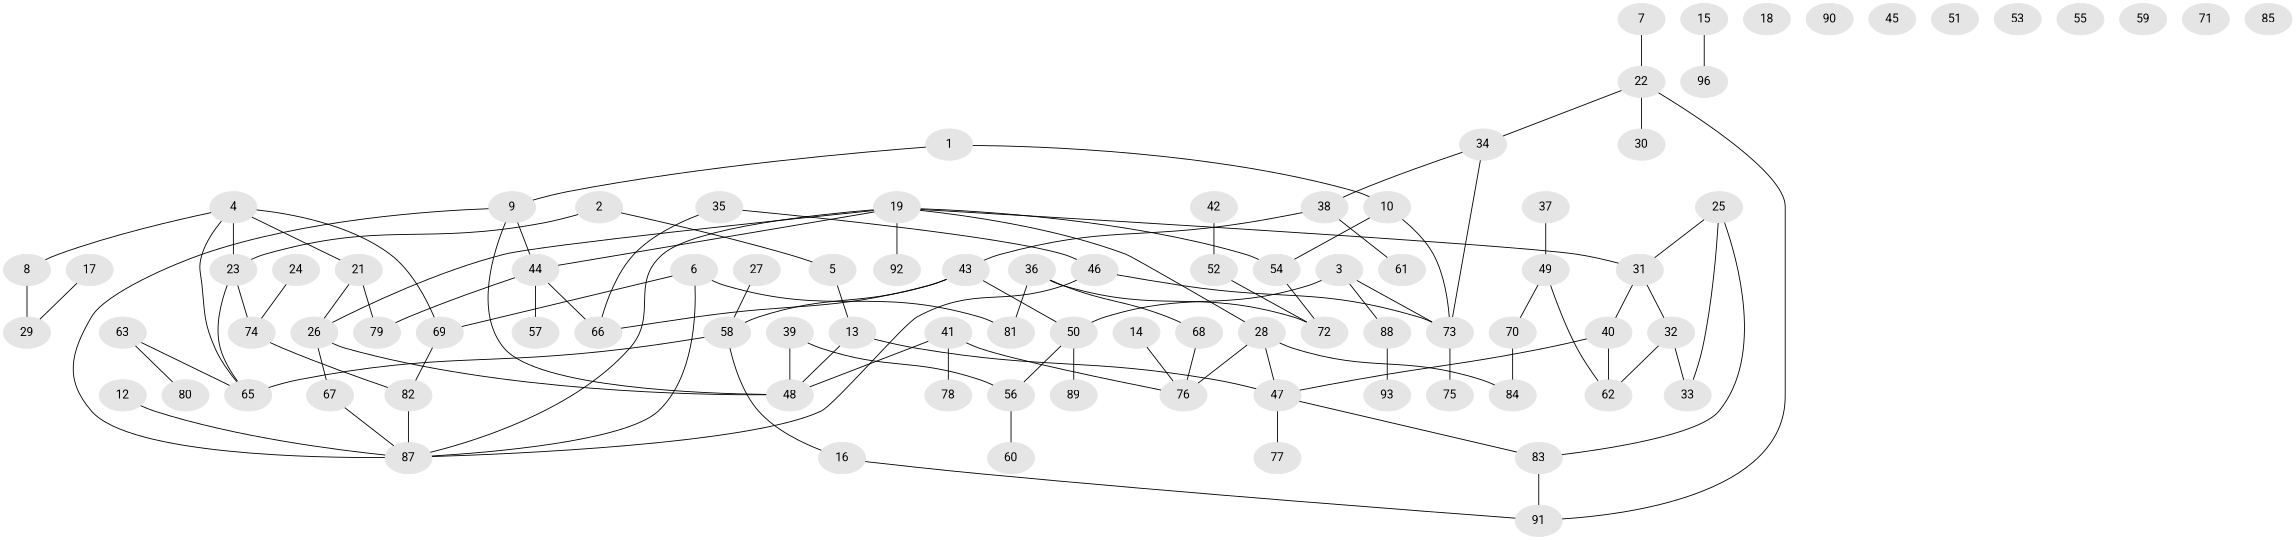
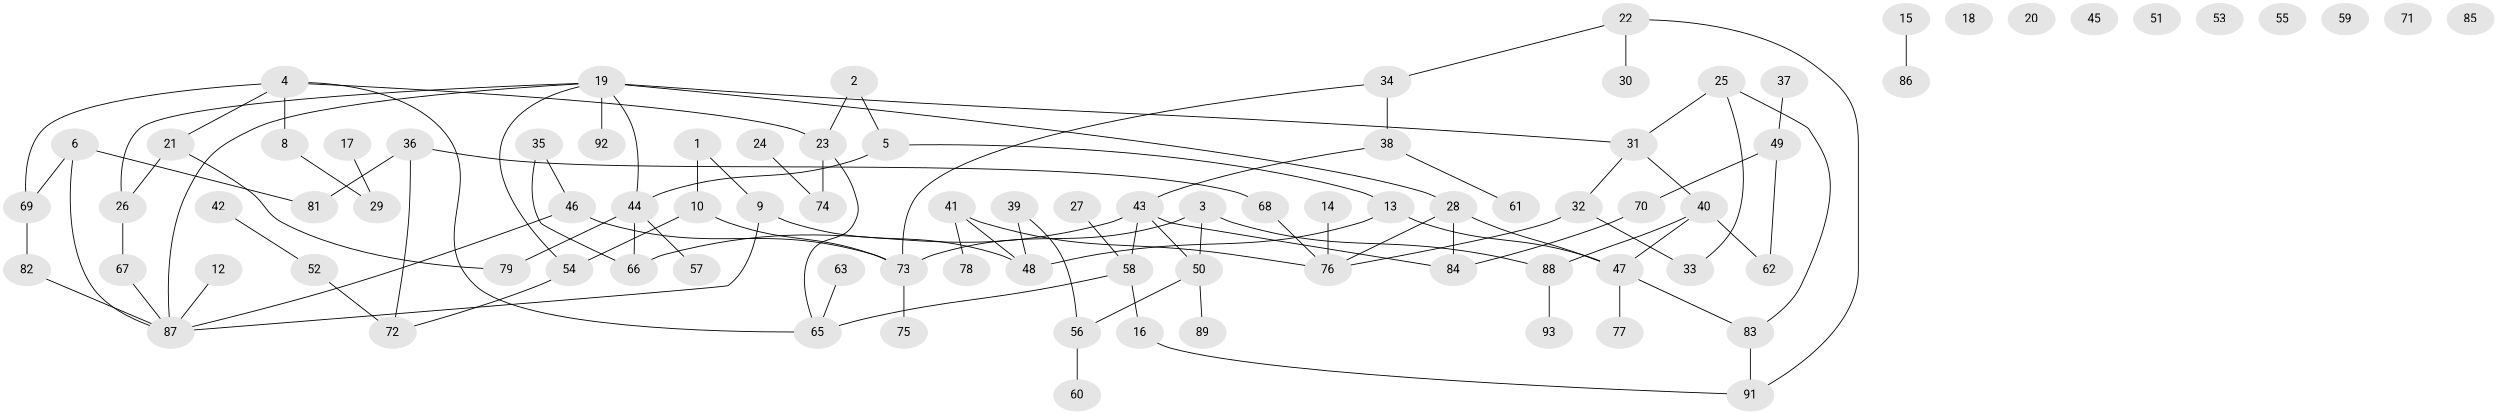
(1642, 19) -> none
(1830, 19) -> (2032, 19)
(1704, 82) -> (1906, 82)
(524, 238) -> (760, 176)
none -> (1625, 241)
none -> (1294, 243)
(1640, 364) -> (1462, 244)
(328, 366) -> none
(547, 384) -> none
(185, 395) -> none
